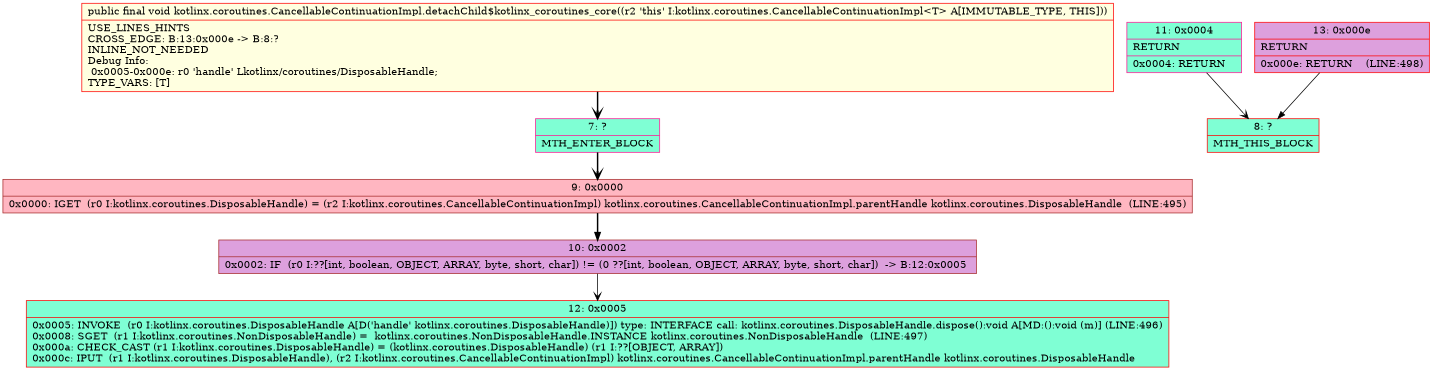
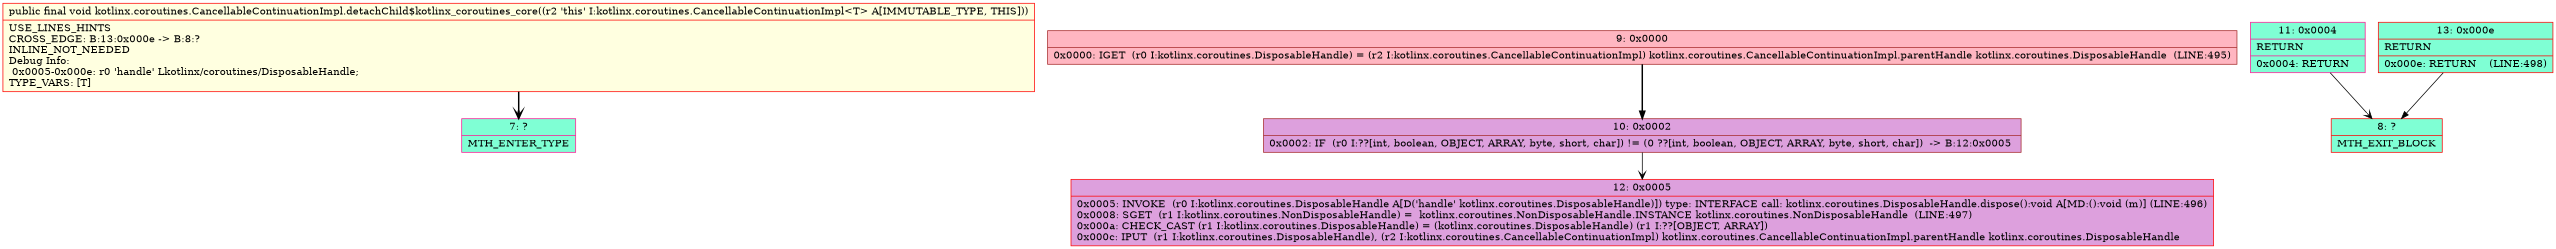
(1342, 47) -> (2466, 47)
(598, 144) -> (519, 144)
(1263, 144) -> (2387, 144)
(598, 162) -> none
(598, 334) -> (1642, 213)
